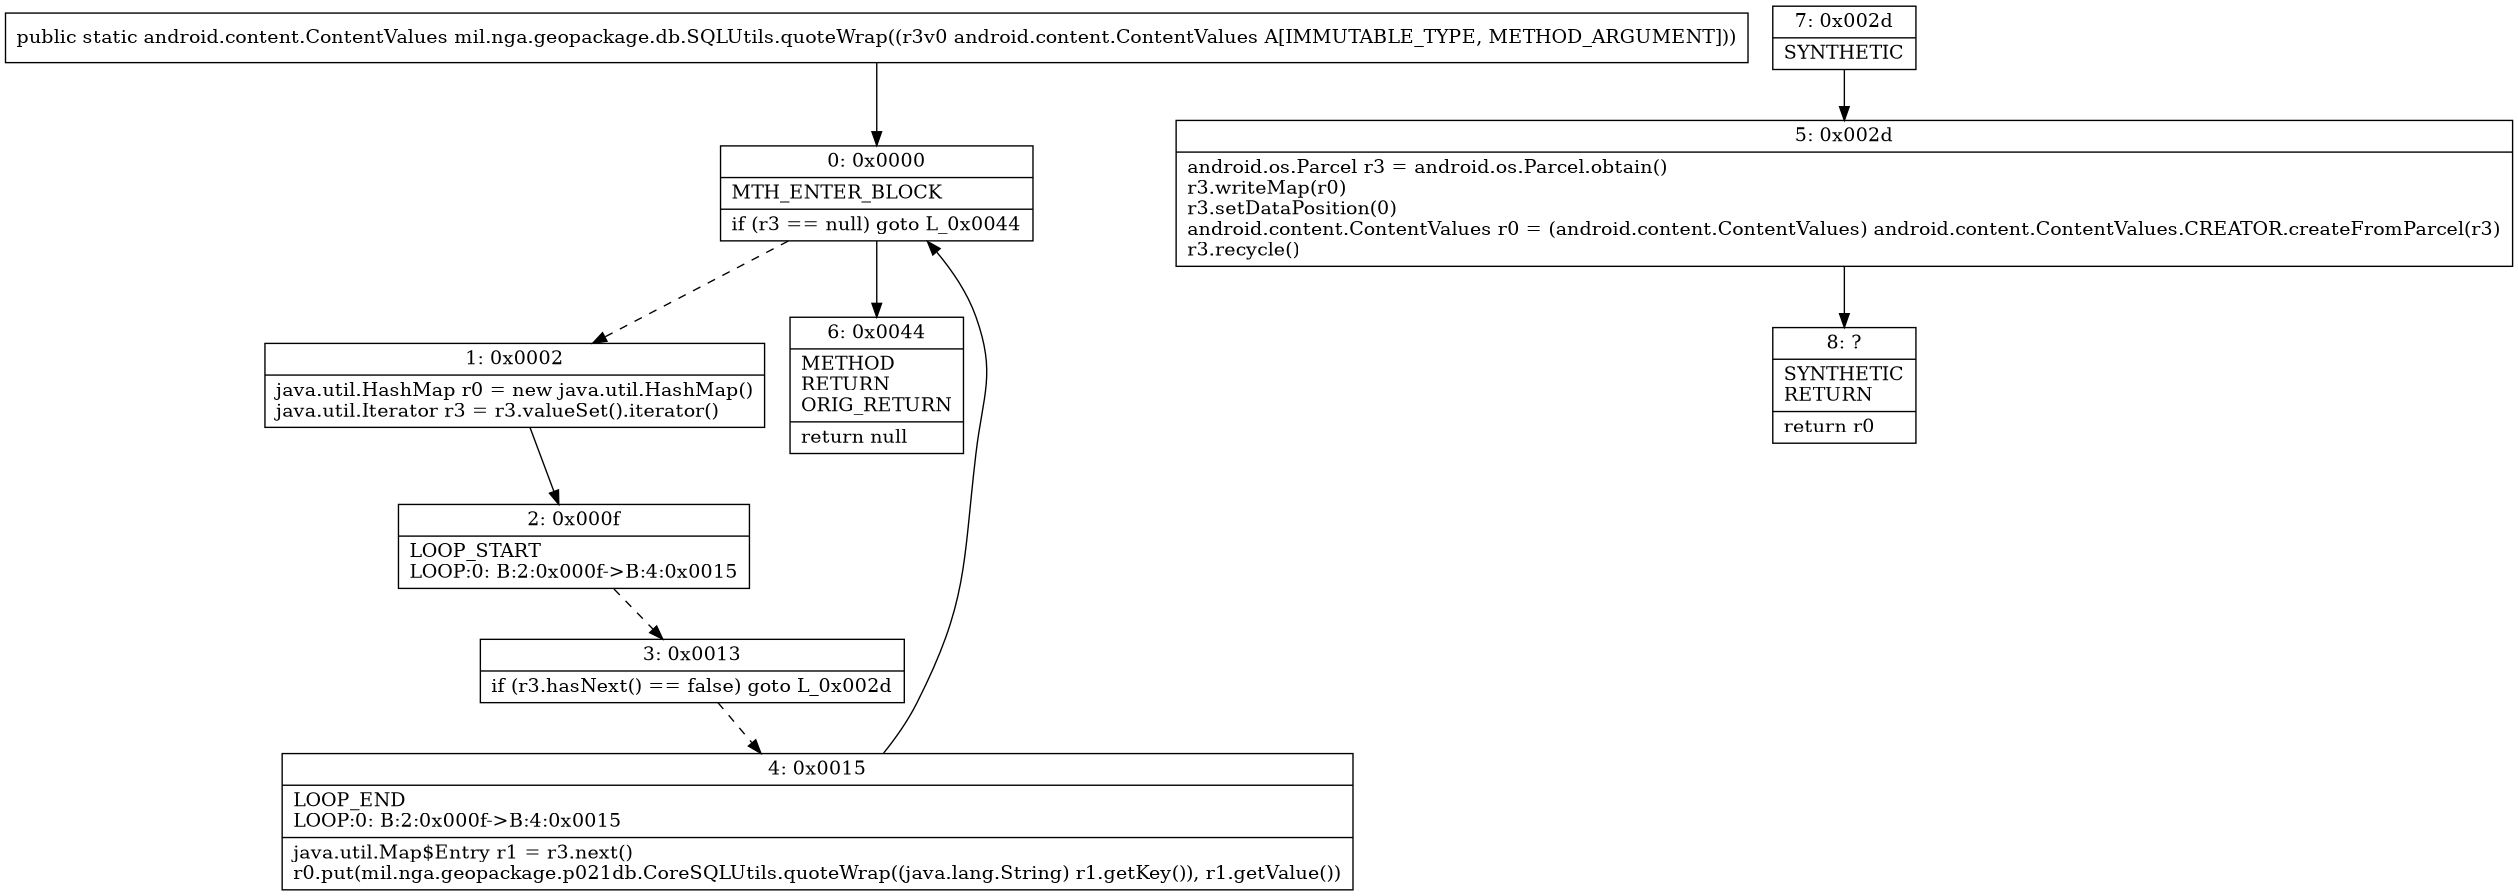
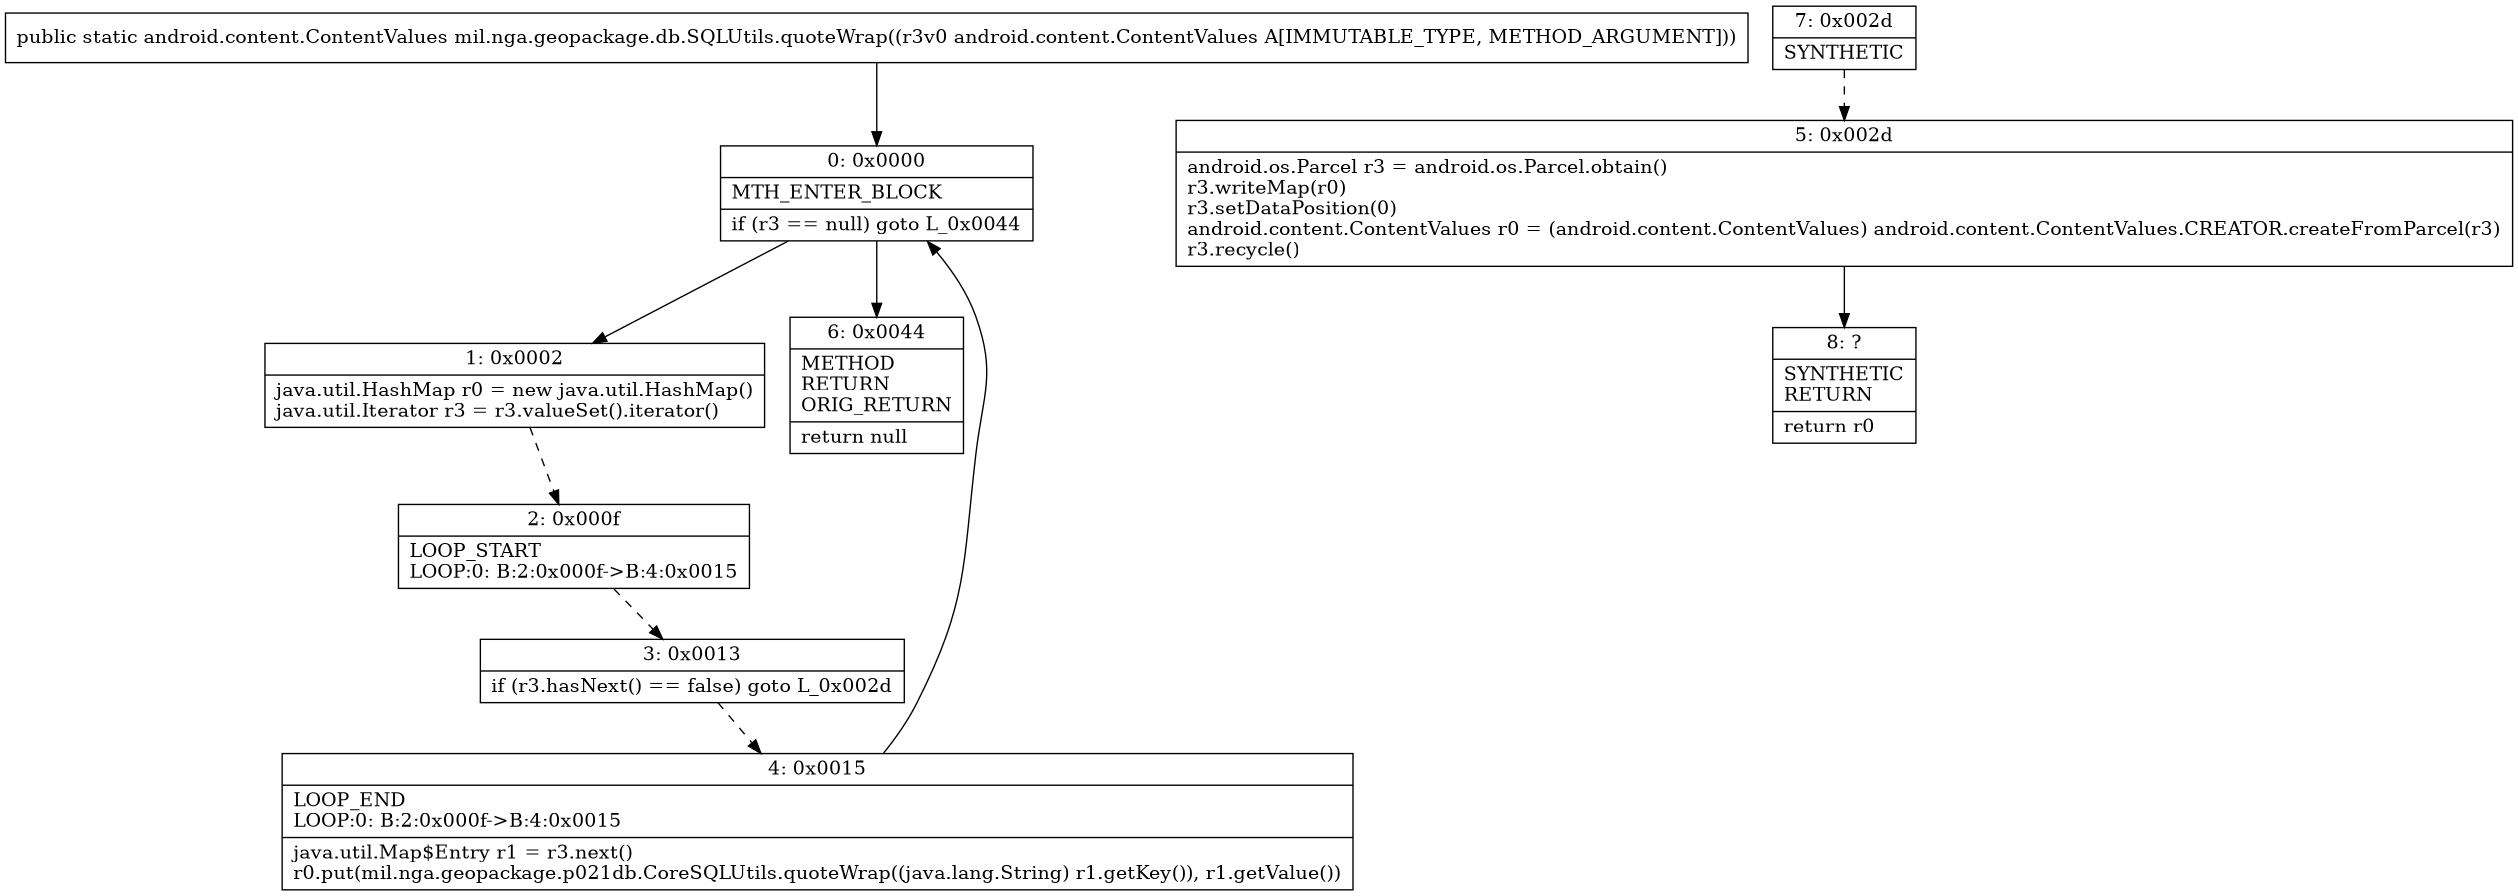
(1844, 88) -> (1844, 88)
(697, 289) -> (697, 289)
(542, 459) -> (542, 459)
